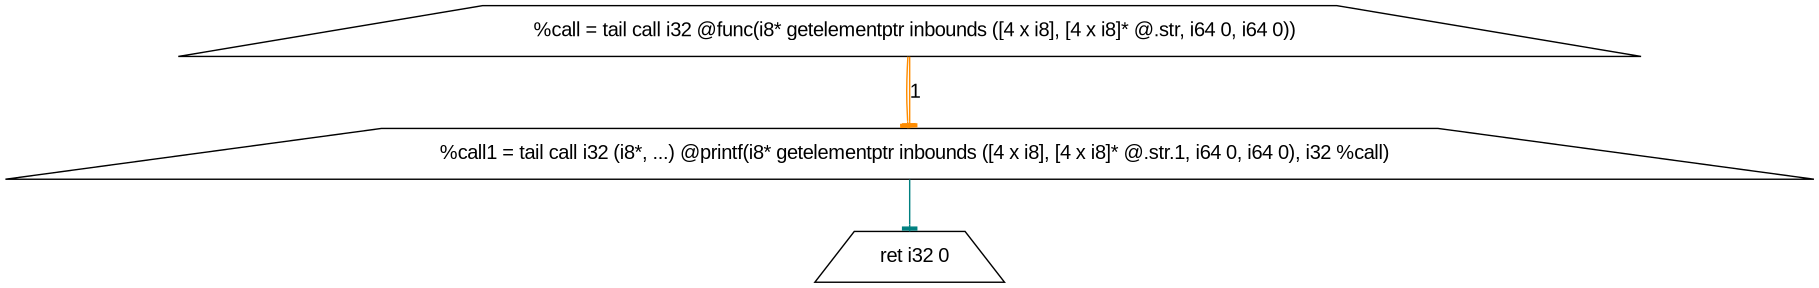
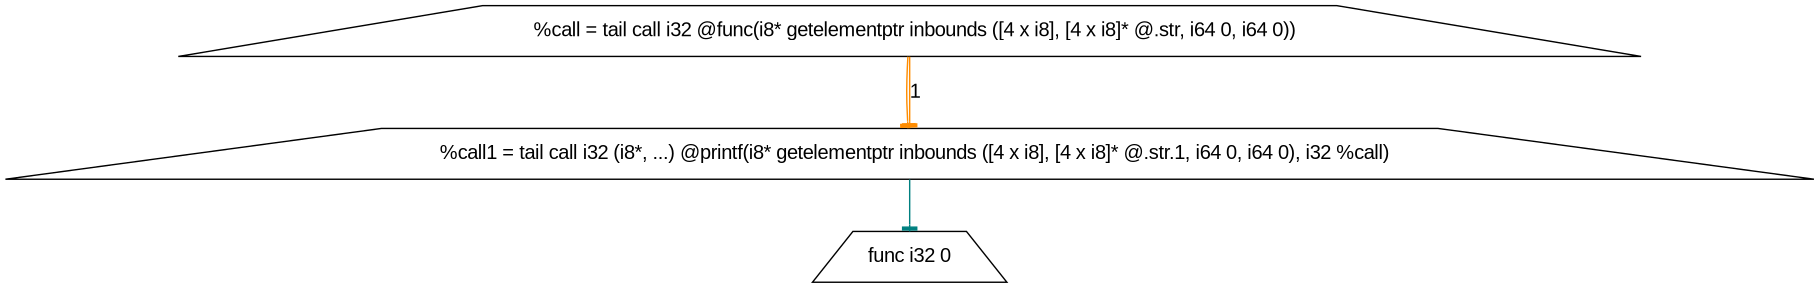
(910, 257) -> (910, 257)
